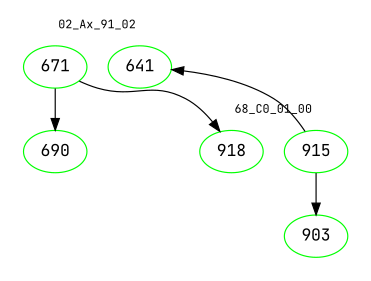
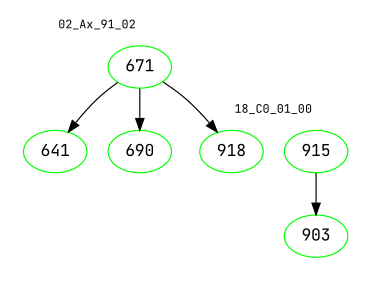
(252, 88) -> (95, 101)
(274, 110) -> (274, 110)
